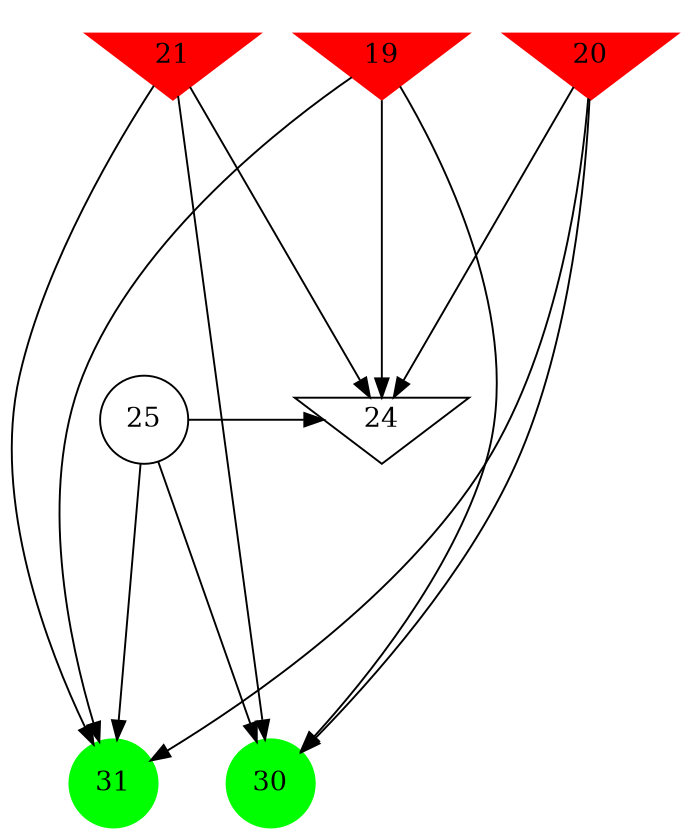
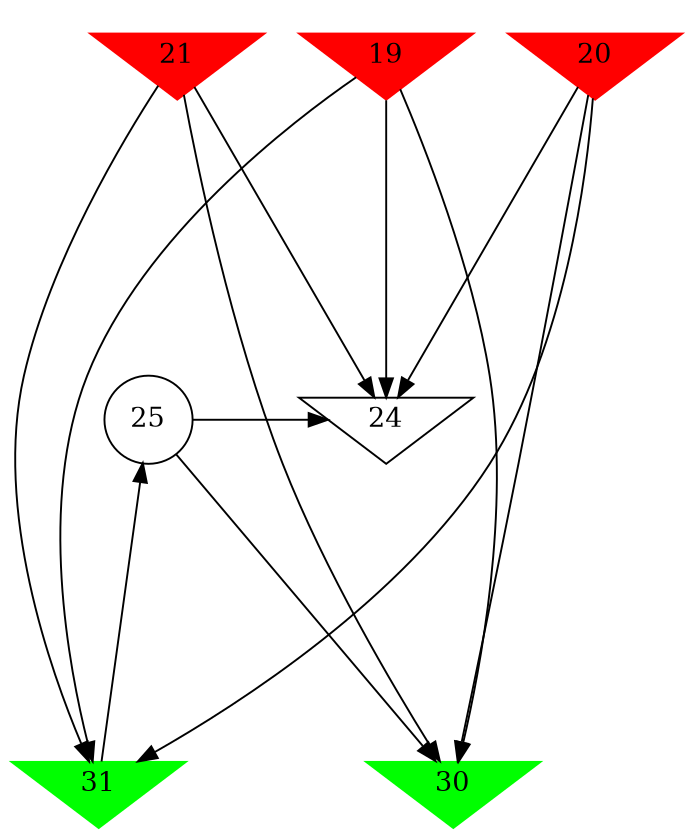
(130, 592) -> (121, 622)
(114, 783) -> (99, 784)
(271, 783) -> (453, 784)
